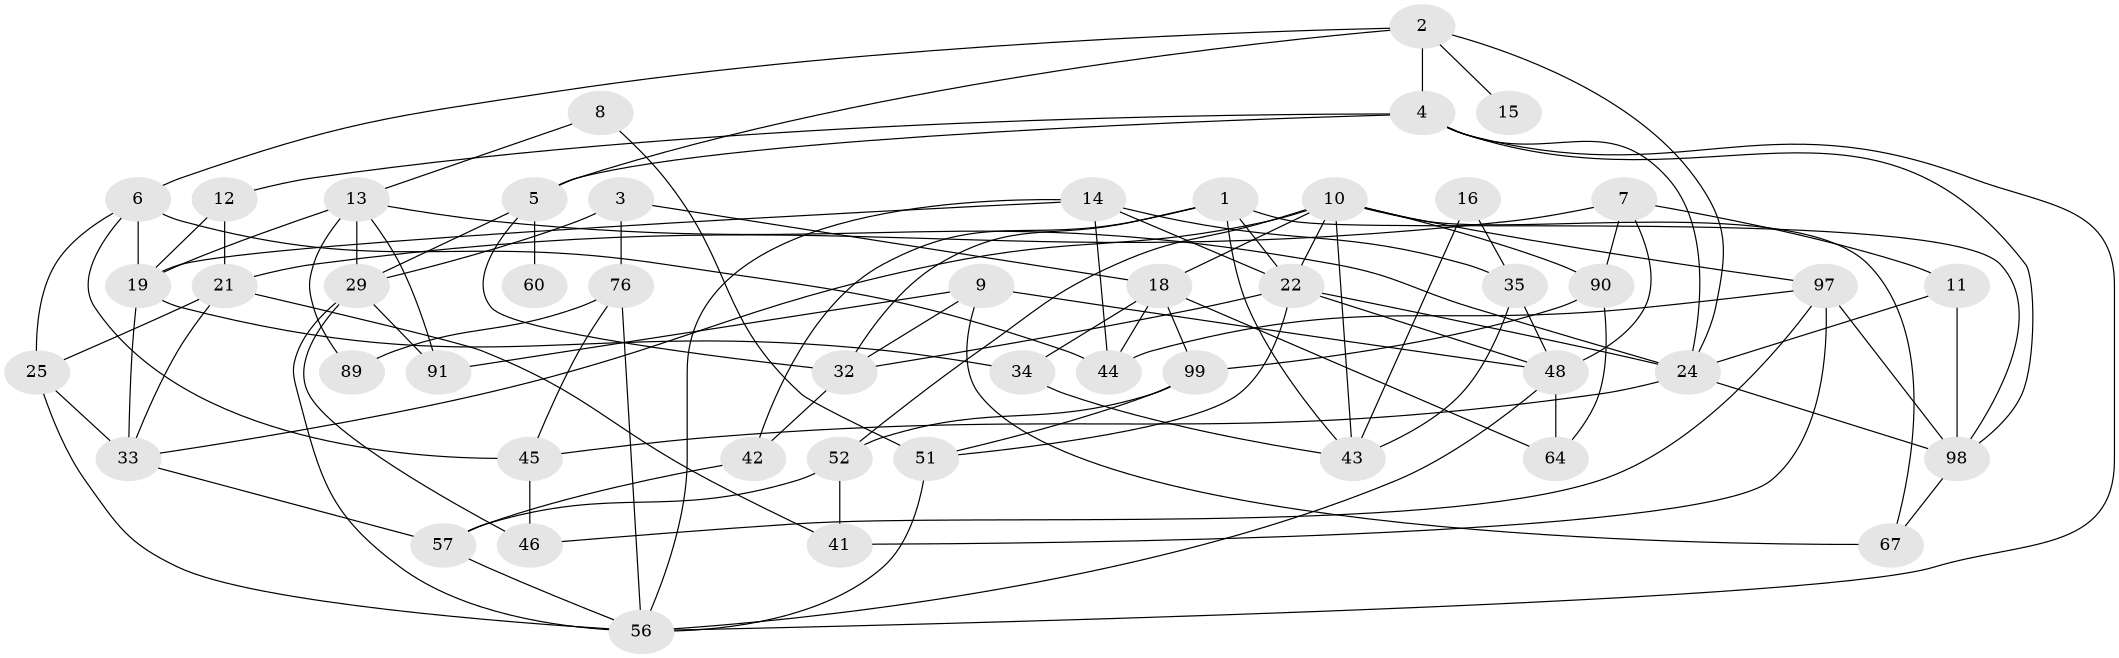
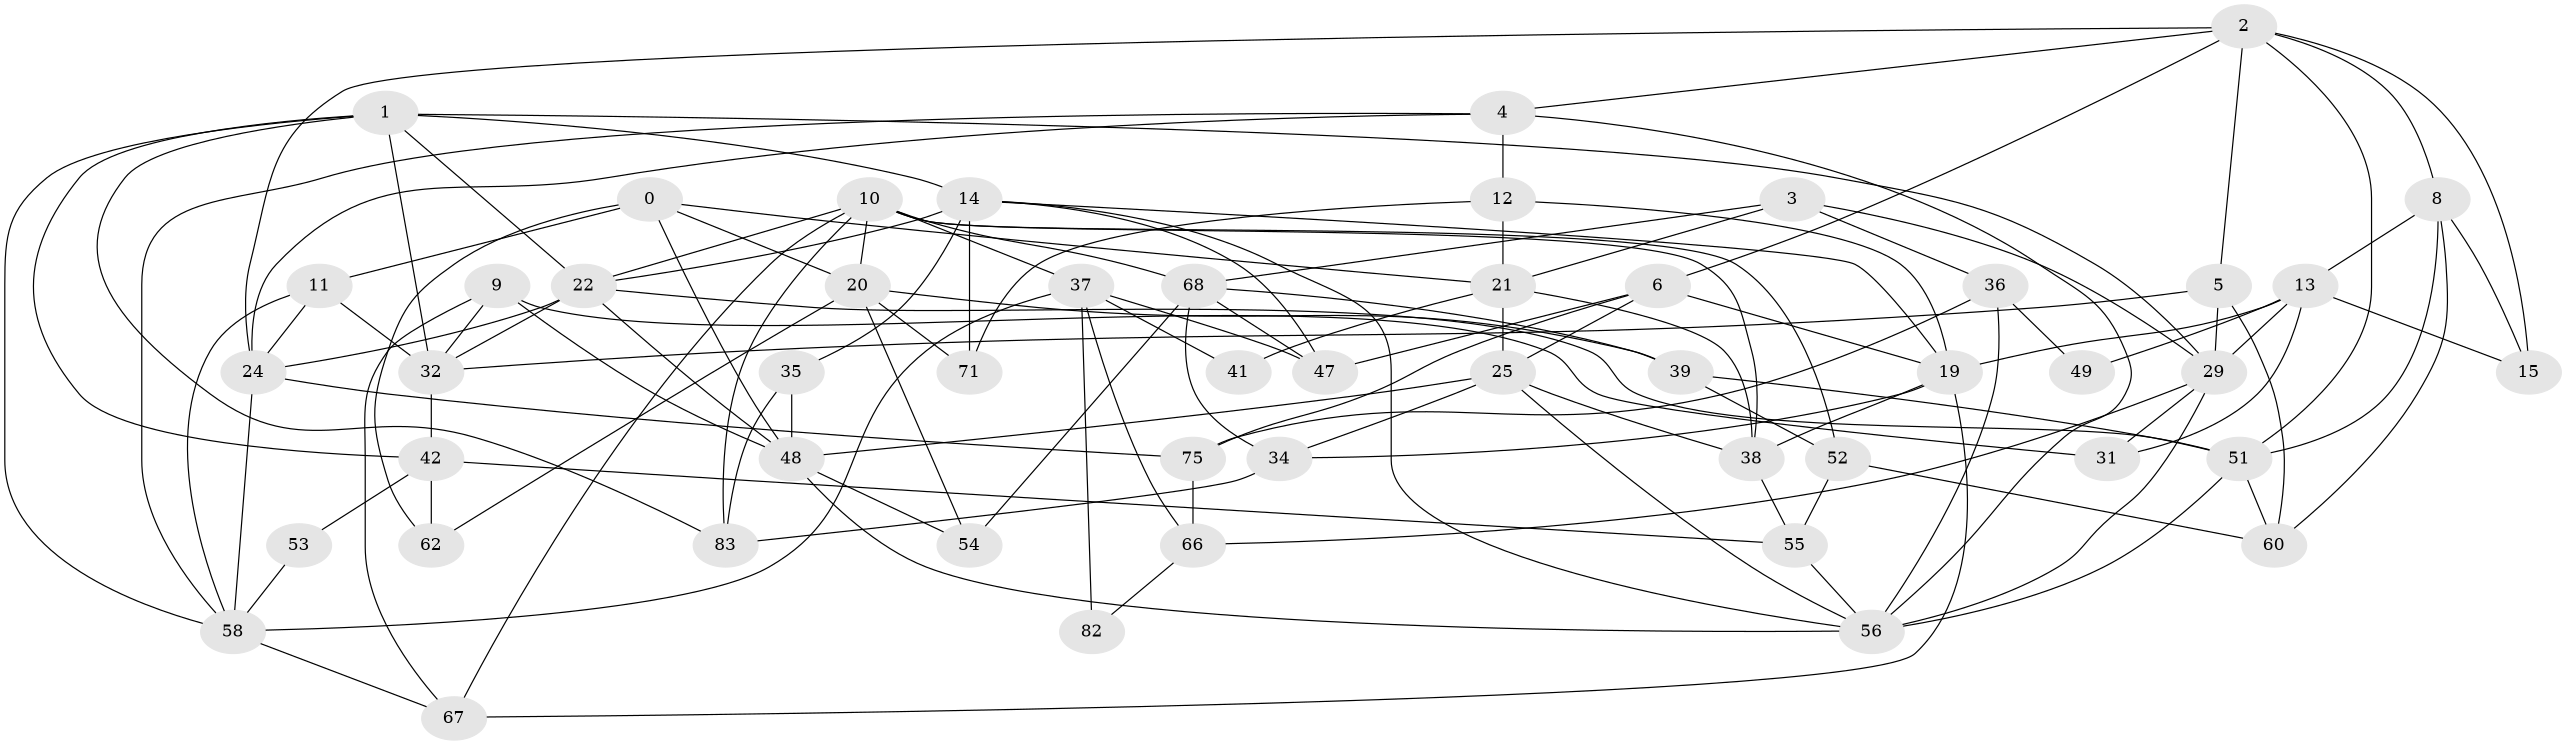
none -> (2377, 82)
(973, 134) -> none
none -> (1334, 136)
none -> (695, 140)
(1468, 199) -> none
(1624, 199) -> (650, 199)
none -> (2372, 232)
none -> (1671, 236)
(1255, 252) -> (2413, 328)
none -> (2490, 284)
(621, 286) -> (1996, 286)
(1159, 286) -> (1194, 286)
(1601, 286) -> (858, 286)
(1825, 286) -> (1081, 286)
none -> (375, 329)
(352, 372) -> (2082, 372)
(439, 372) -> (2107, 459)
none -> (970, 372)
(1109, 372) -> (1325, 372)
(1195, 372) -> (1681, 372)
none -> (2416, 396)
none -> (1384, 420)
none -> (1148, 421)
(129, 459) -> (1752, 459)
(530, 459) -> (1193, 459)
(1353, 459) -> (726, 545)
(1556, 459) -> (970, 545)
(1957, 459) -> (233, 632)
(840, 502) -> (2056, 502)
none -> (2257, 502)
none -> (299, 545)
none -> (431, 545)
(443, 545) -> (1795, 545)
(530, 545) -> (1193, 545)
none -> (1092, 632)
none -> (1339, 701)
